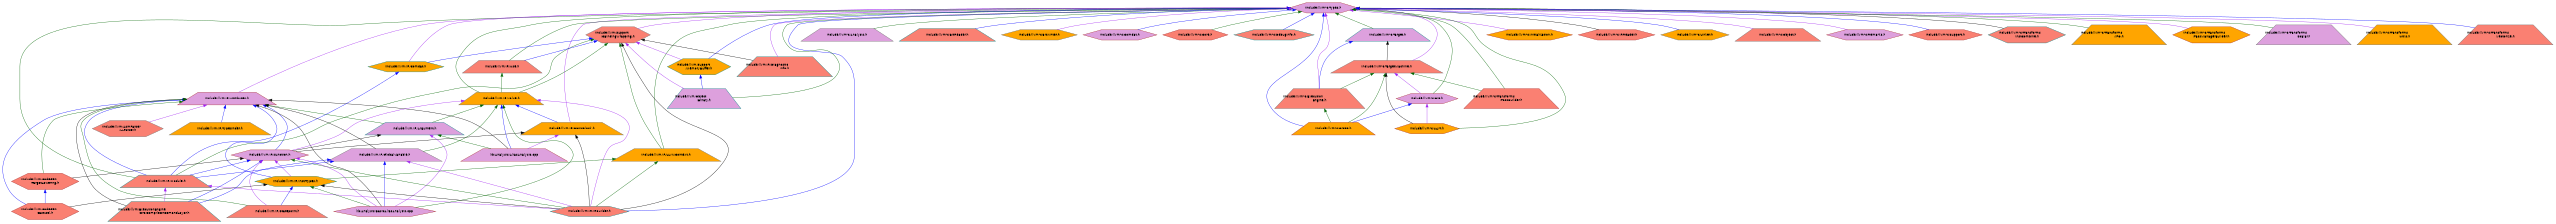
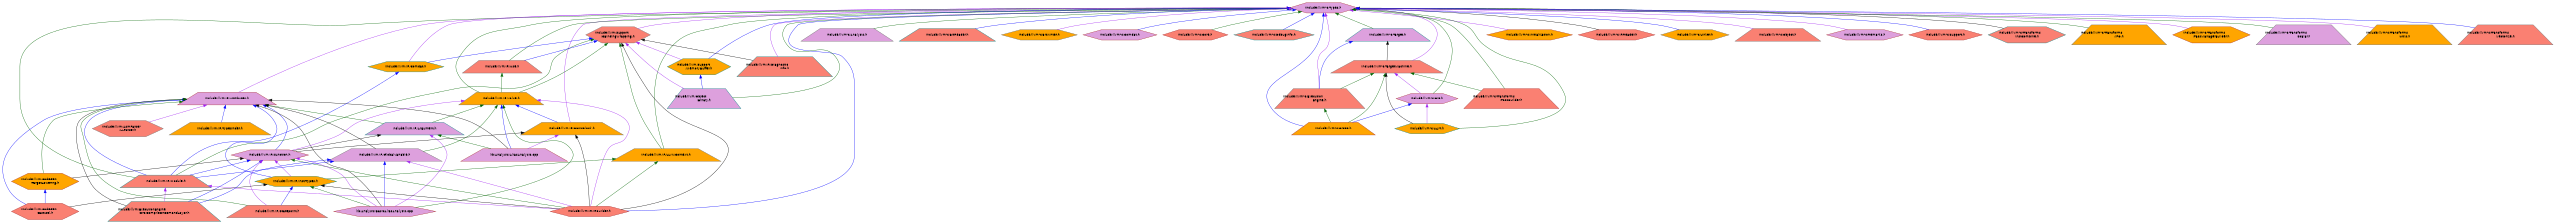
(1427, 129) -> (1427, 129)
(45, 181) -> (45, 181)
(590, 211) -> (590, 211)
